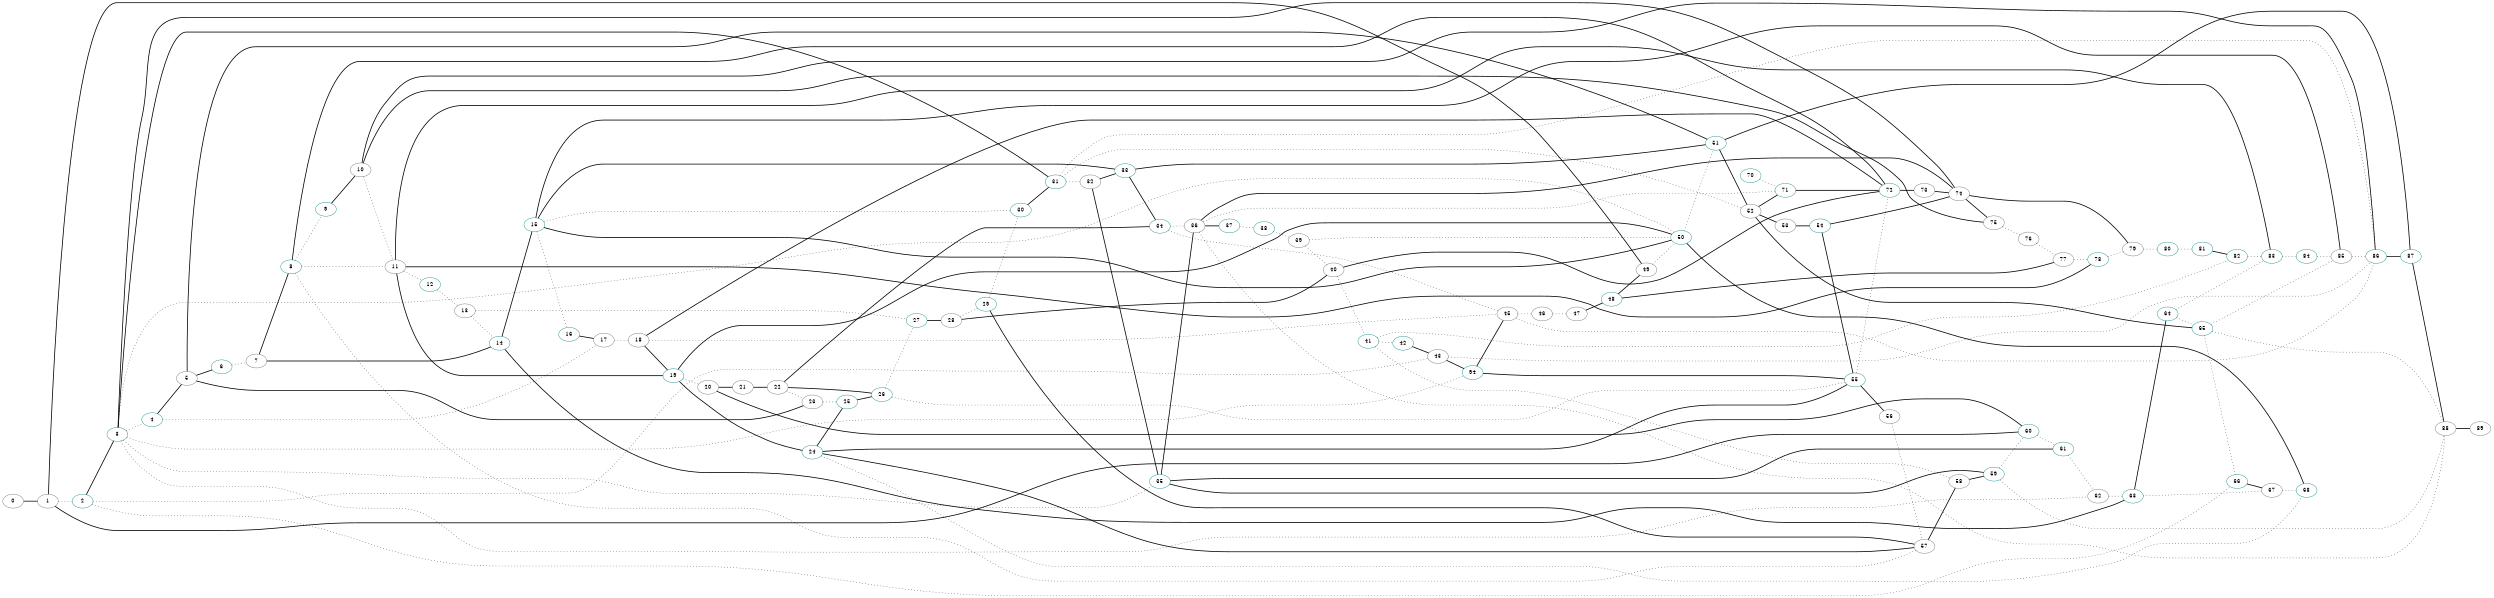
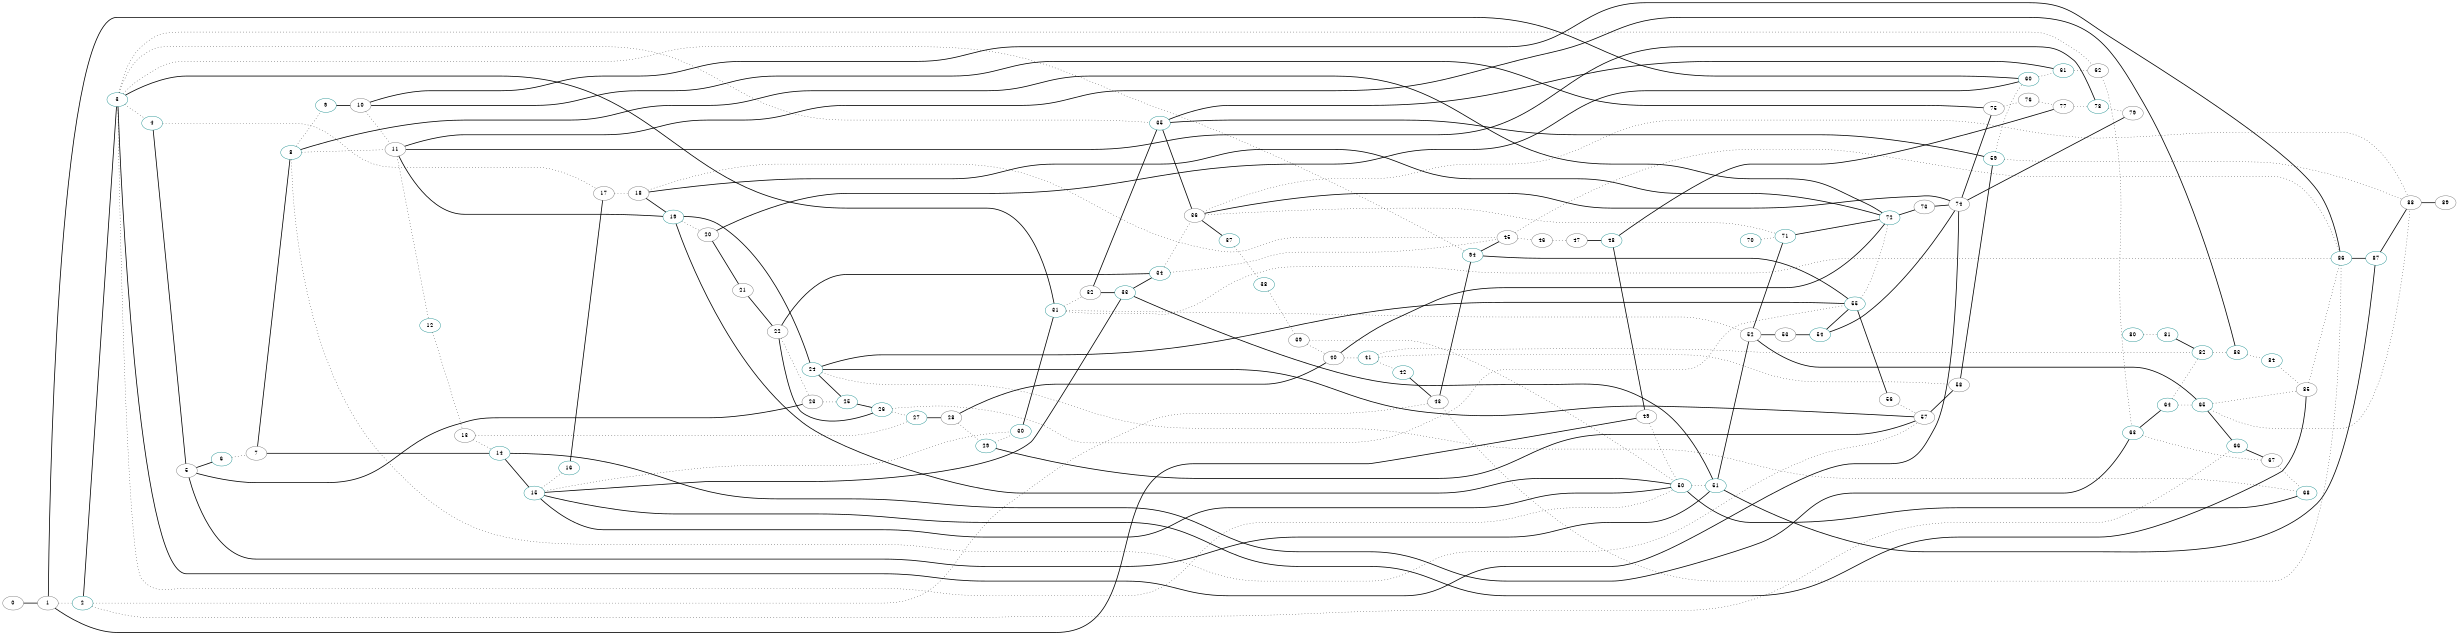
(2150, 249) -> none
(2220, 285) -> (2185, 379)
(2220, 405) -> (2220, 425)
